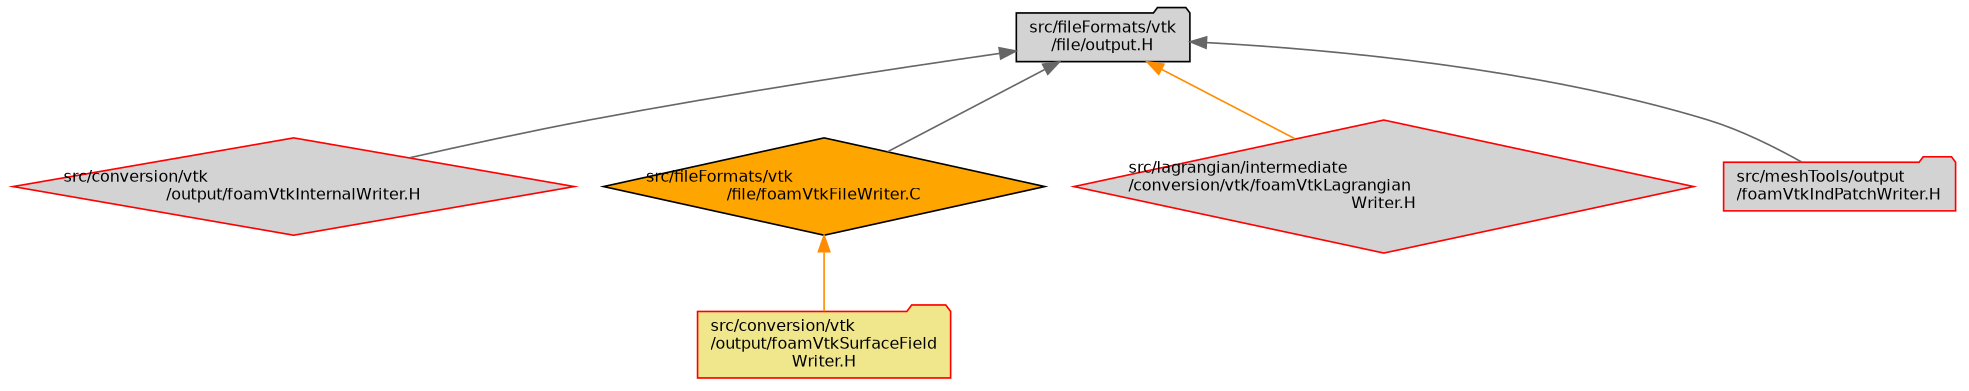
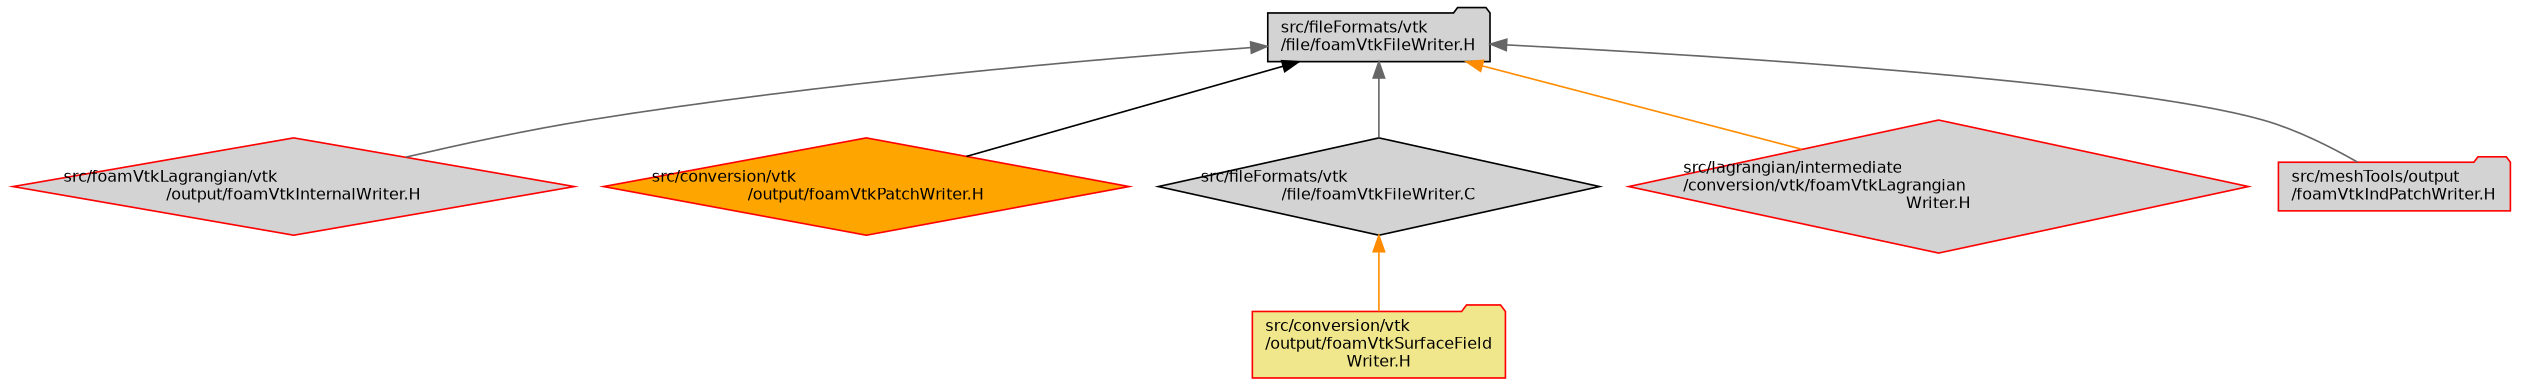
(1103, 37) -> (1379, 37)
(294, 187) -> (294, 187)
(824, 187) -> (1379, 187)
none -> (866, 187)
